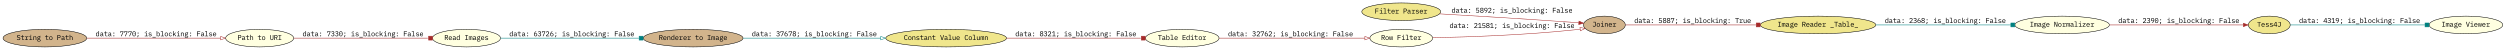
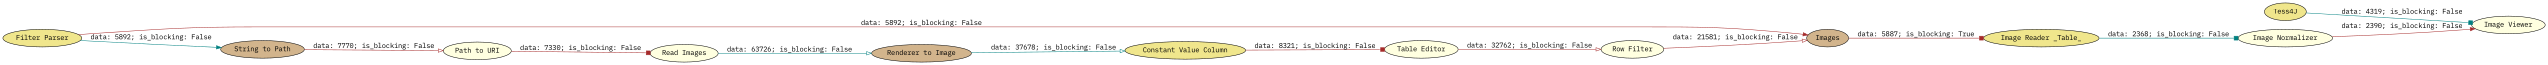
(1604, 25) -> (1828, 38)
(2176, 25) -> (2401, 34)
(569, 38) -> (792, 53)
none -> (148, 44)
